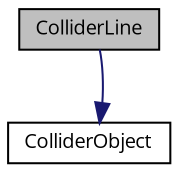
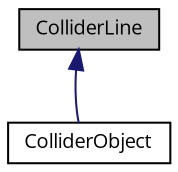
(103, 76) -> (76, 97)
